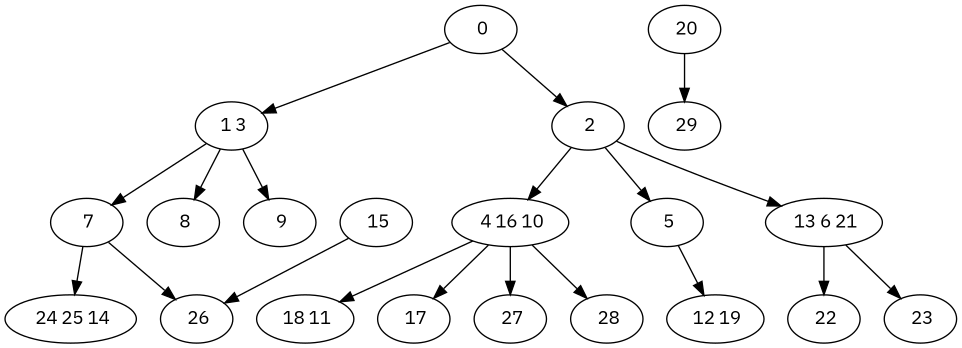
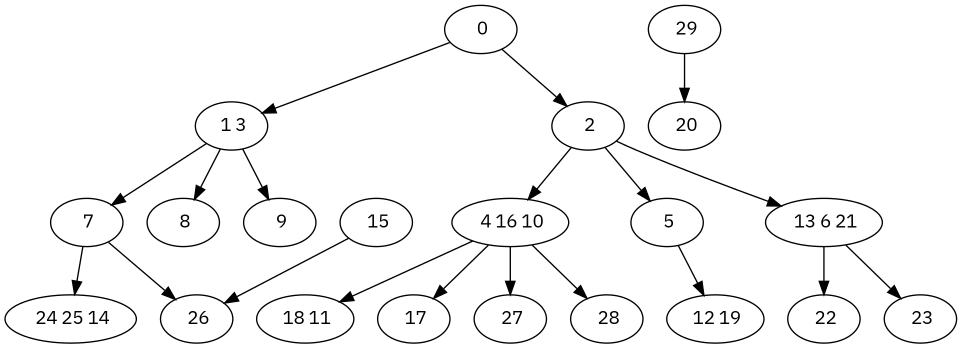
(685, 71) -> (685, 71)
